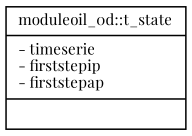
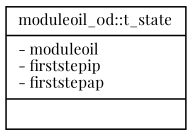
(57, 50) -> (59, 50)
